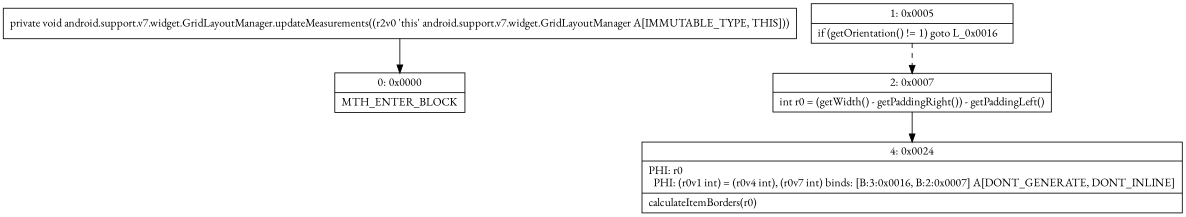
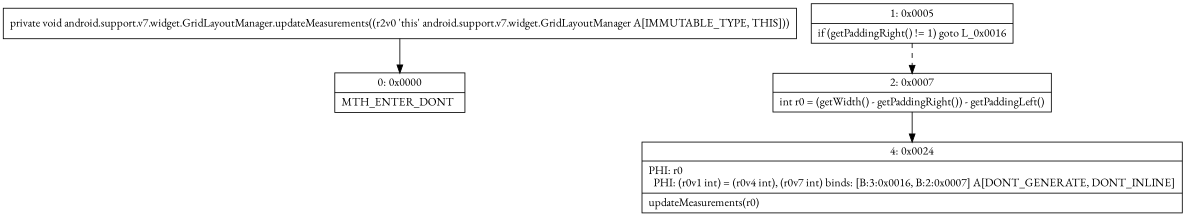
(908, 33) -> (912, 33)
(400, 102) -> (398, 102)
(703, 203) -> (704, 203)
